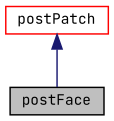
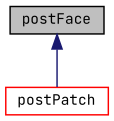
(57, 68) -> (57, 68)
